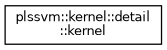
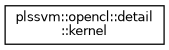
(83, 25) -> (85, 25)
